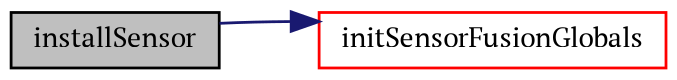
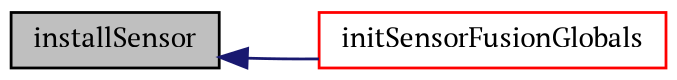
(255, 22) -> (283, 59)
